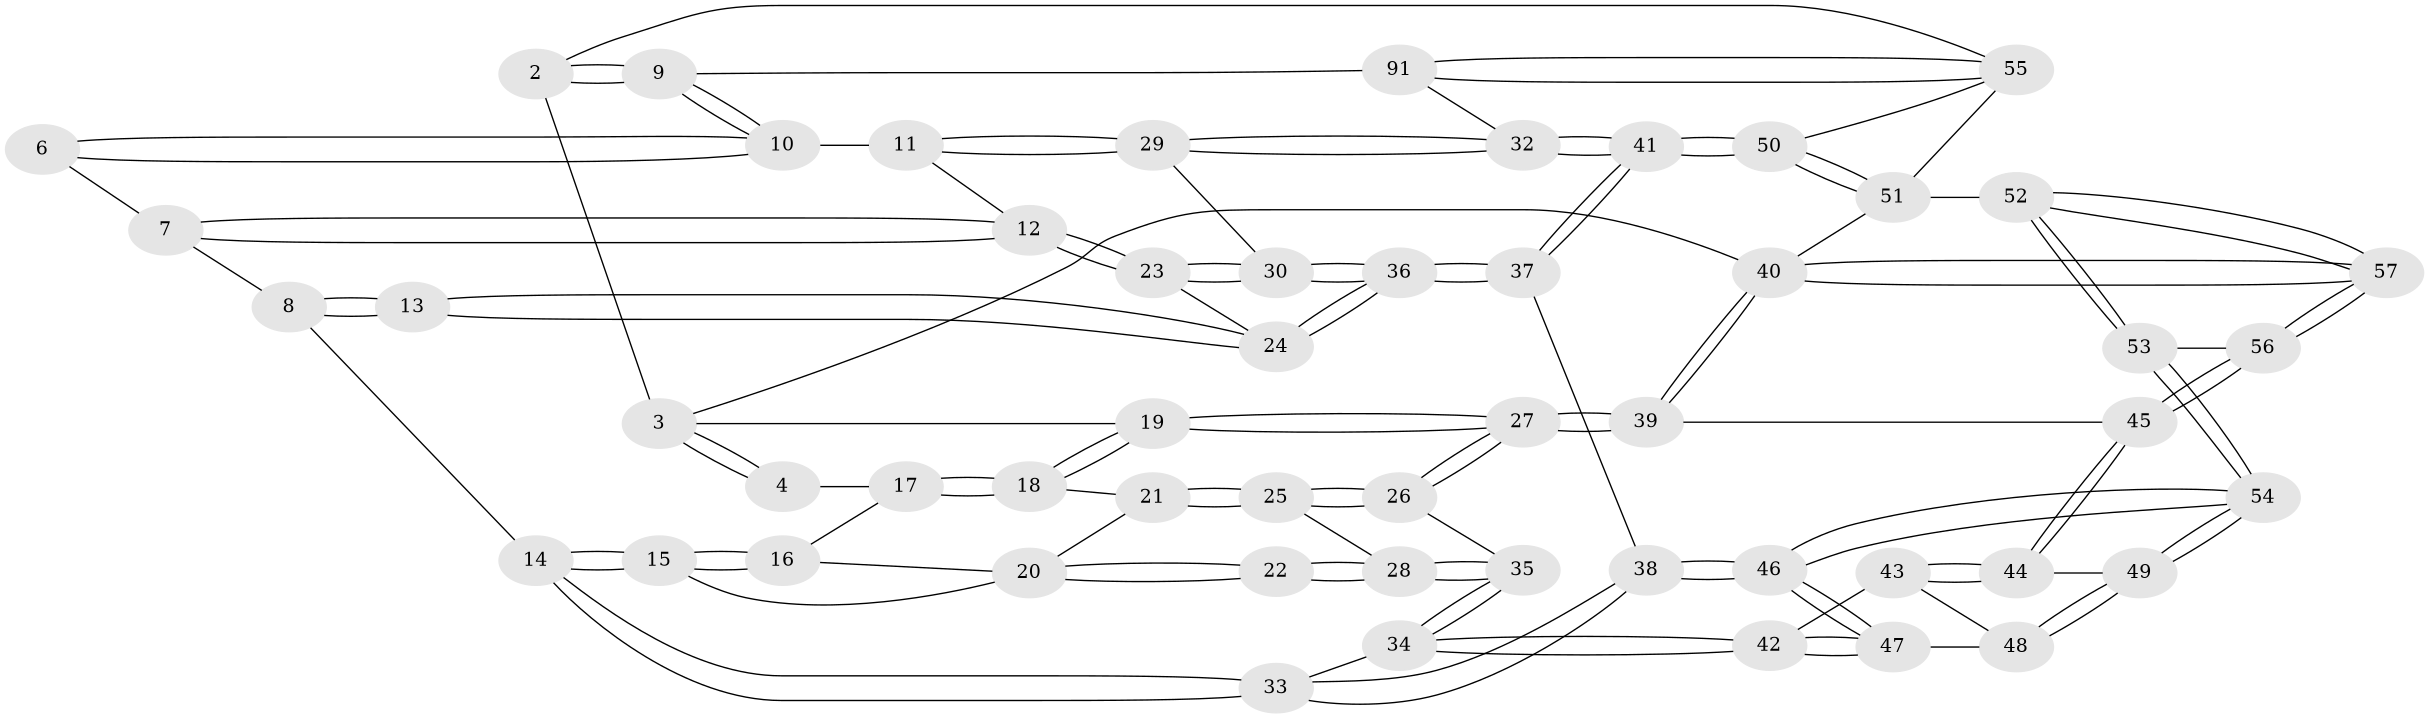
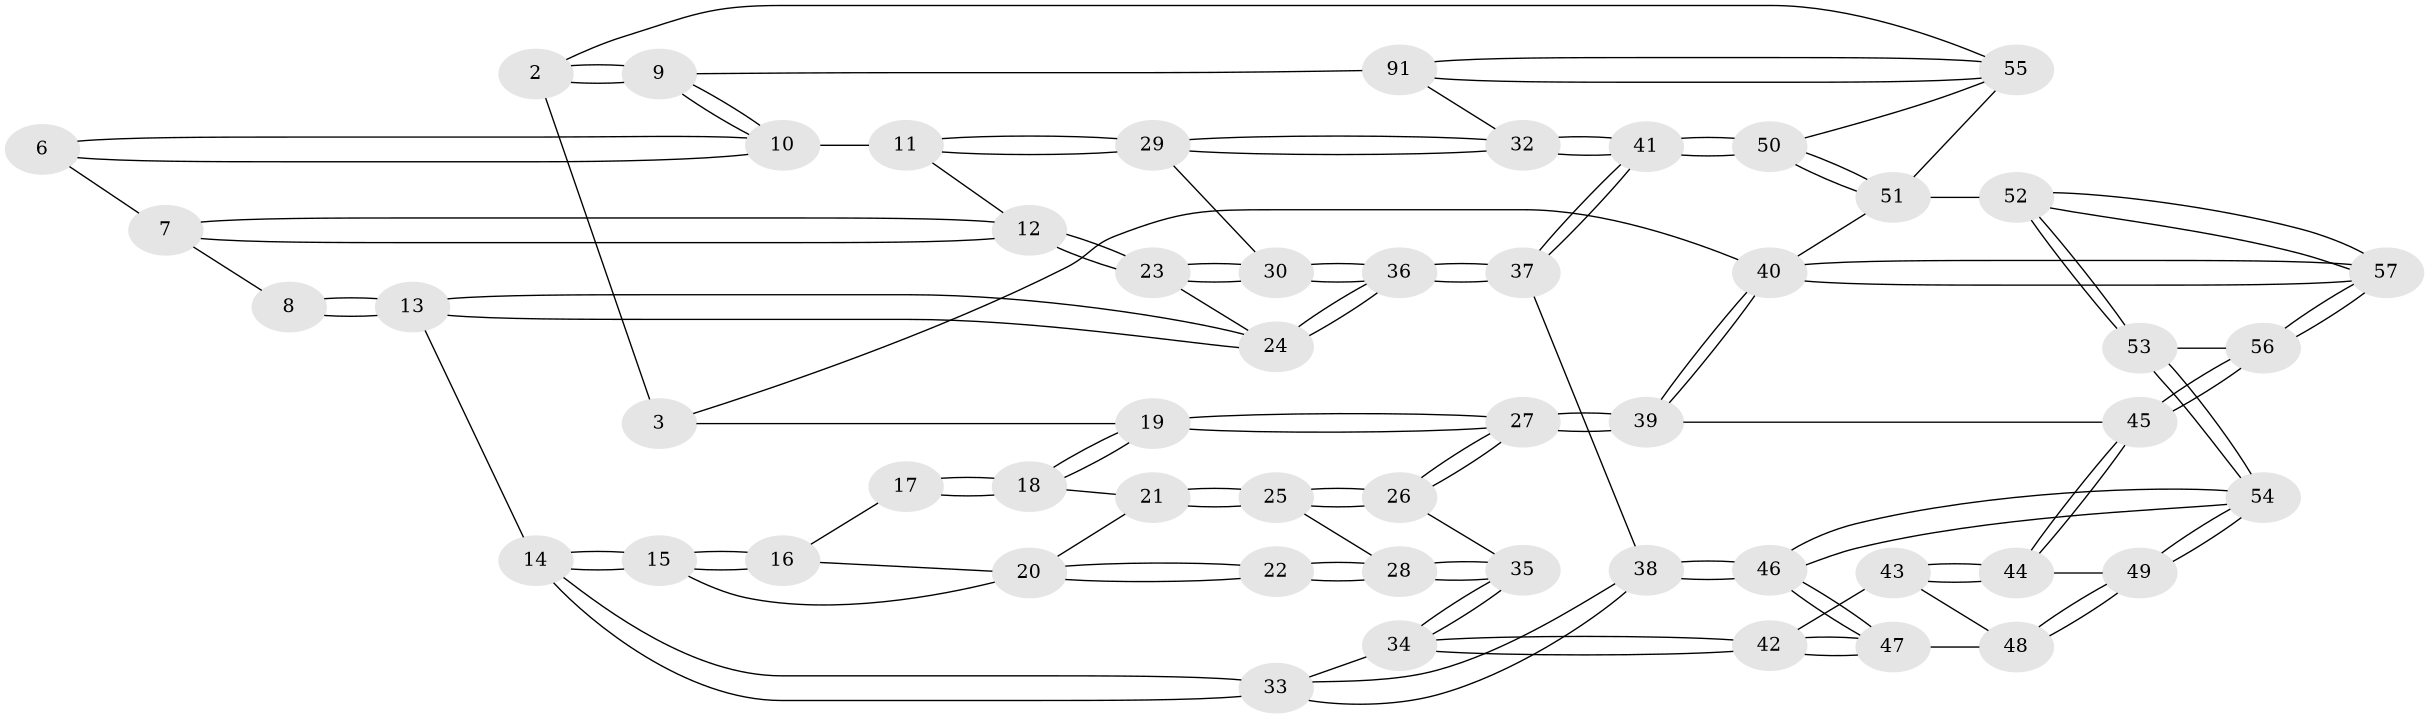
(413, 434) -> (474, 434)
(783, 487) -> none
